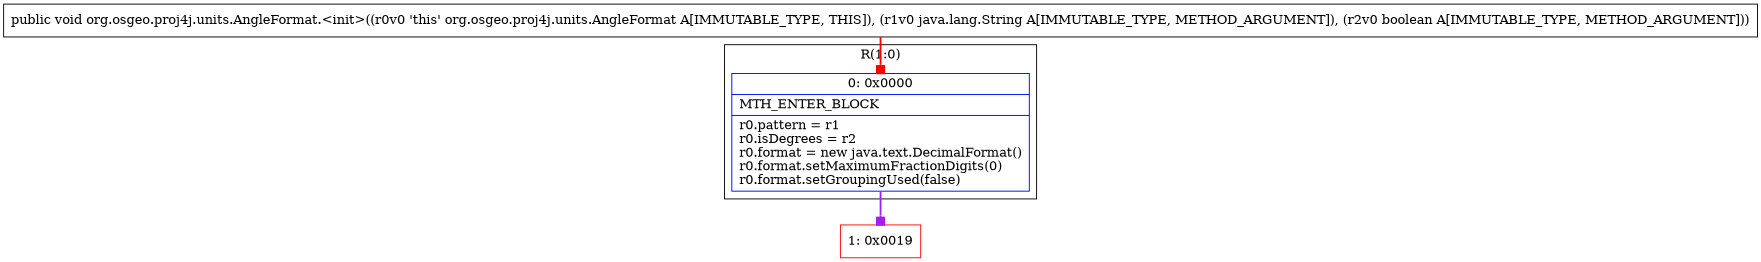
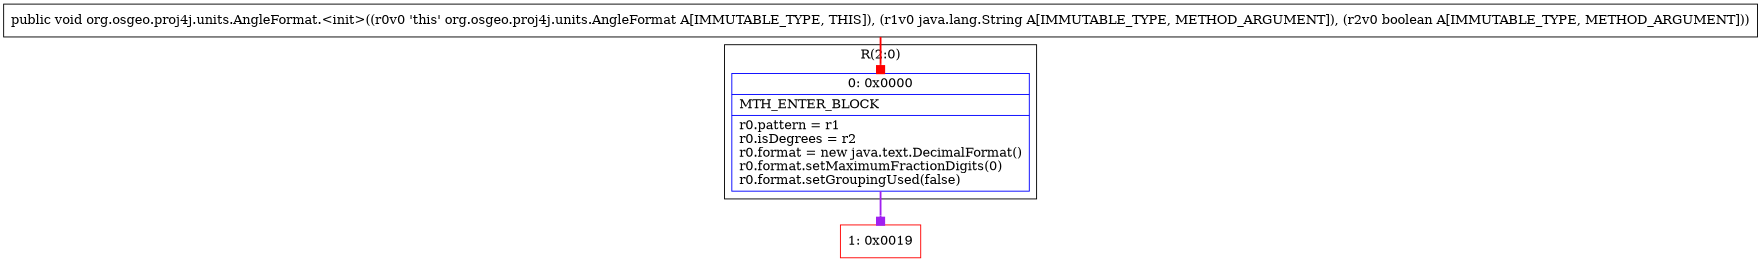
(881, 55) -> (881, 55)
